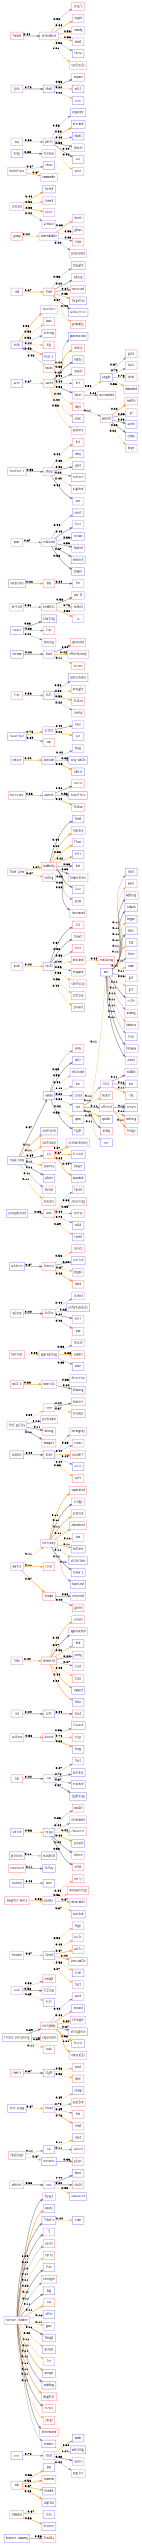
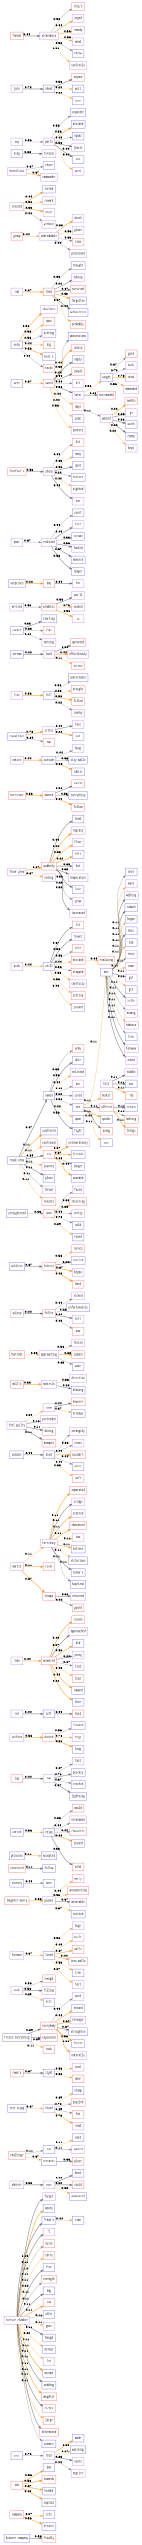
(35, 357) -> (30, 358)
(78, 795) -> (78, 795)
(92, 1098) -> none
(63, 1269) -> (63, 1269)
(61, 1832) -> (61, 1832)
(78, 1855) -> none
(61, 1901) -> (61, 1901)
(35, 2513) -> (32, 2516)
